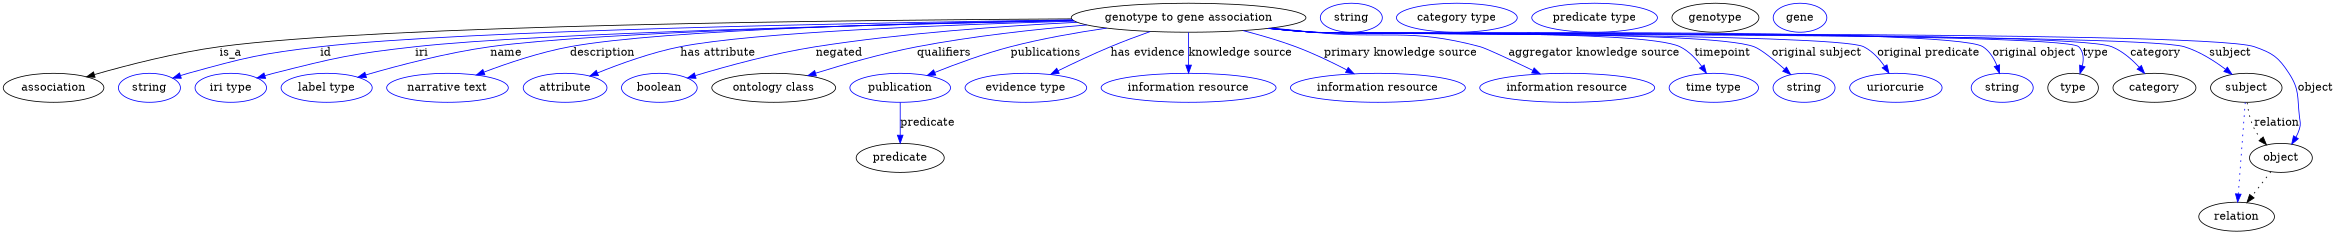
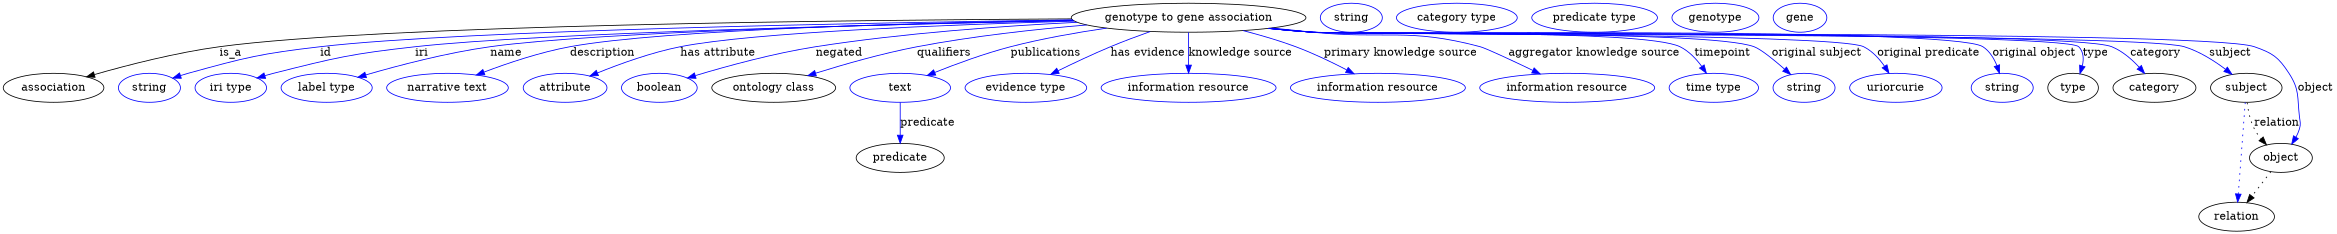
(1715, 18) -> (1715, 18)
(900, 88) -> (900, 88)
